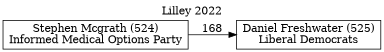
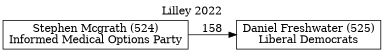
(212, 29) -> (212, 29)
